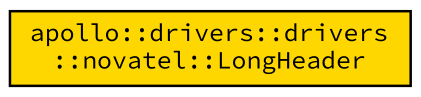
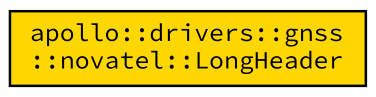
(210, 49) -> (188, 49)
